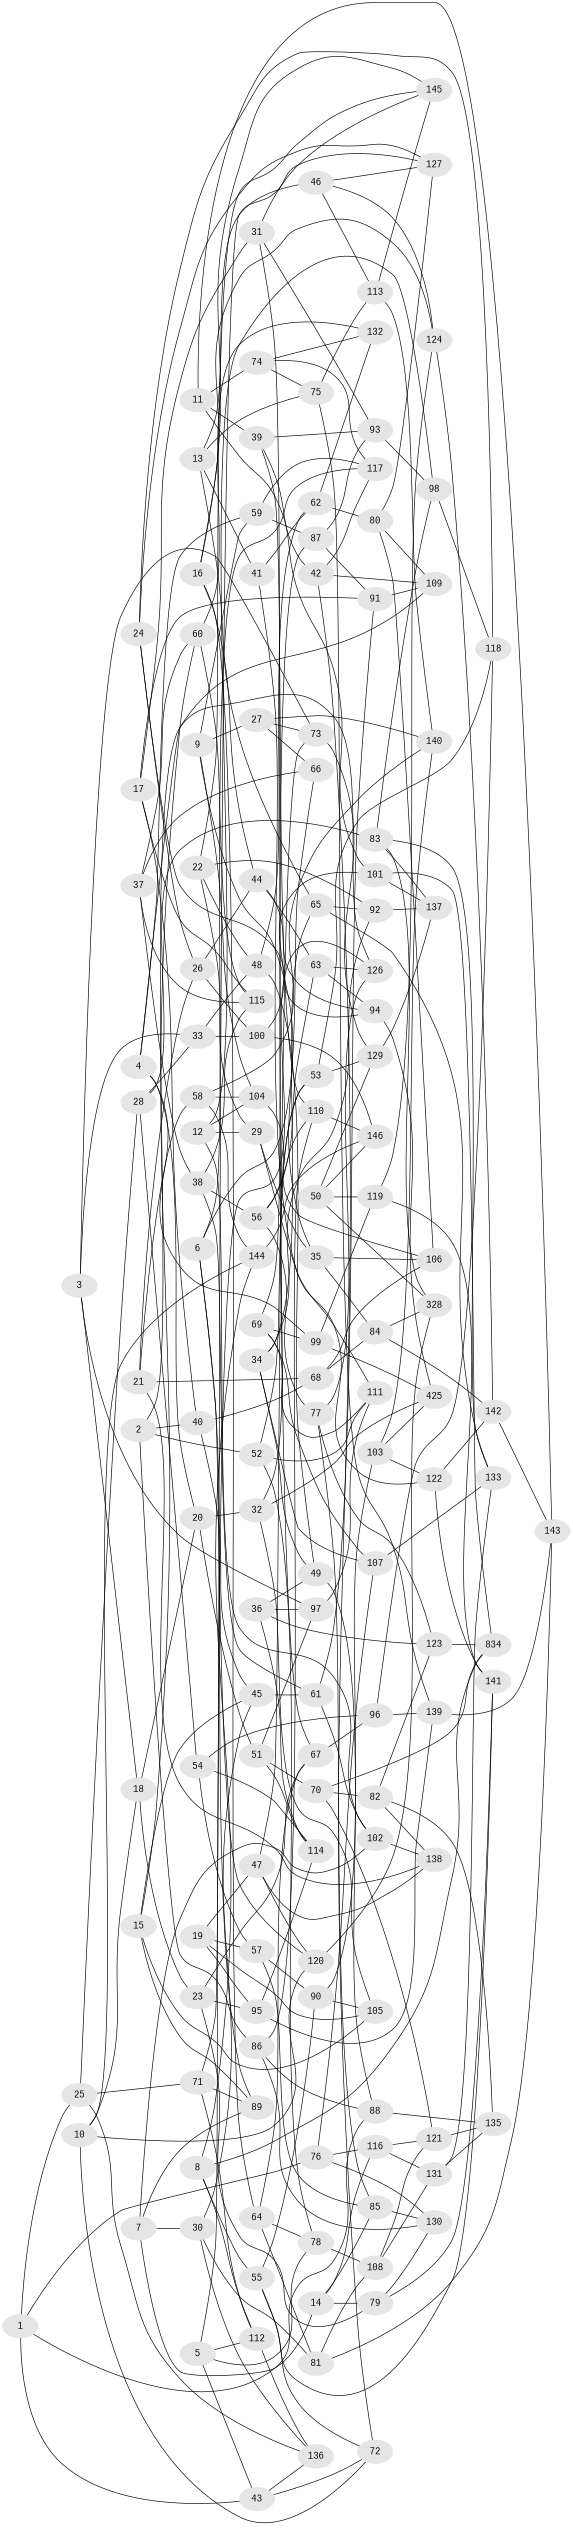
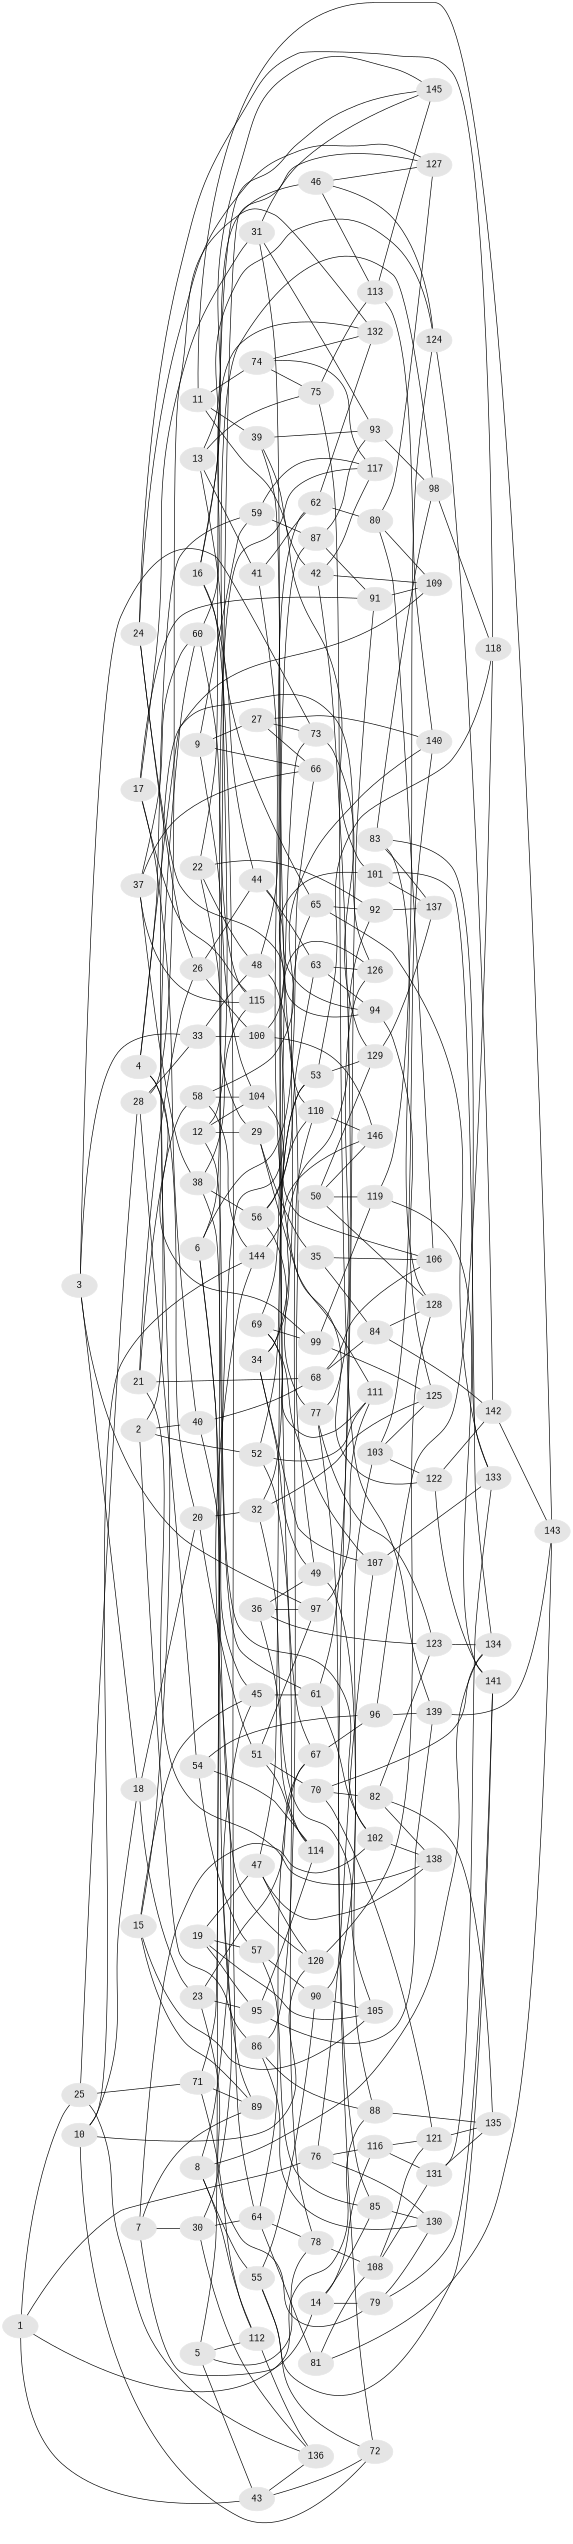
(181, 849) -> (174, 557)
(259, 924) -> (257, 757)
(434, 1305) -> (434, 1305)
(434, 1397) -> (434, 1397)
(493, 1645) -> (493, 1645)
(247, 2303) -> (227, 2223)
